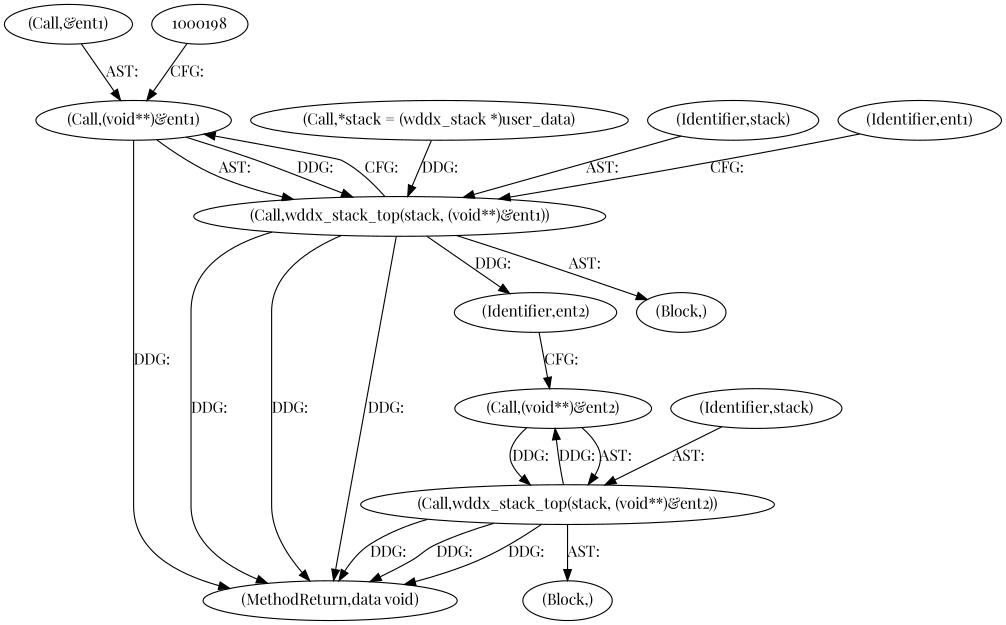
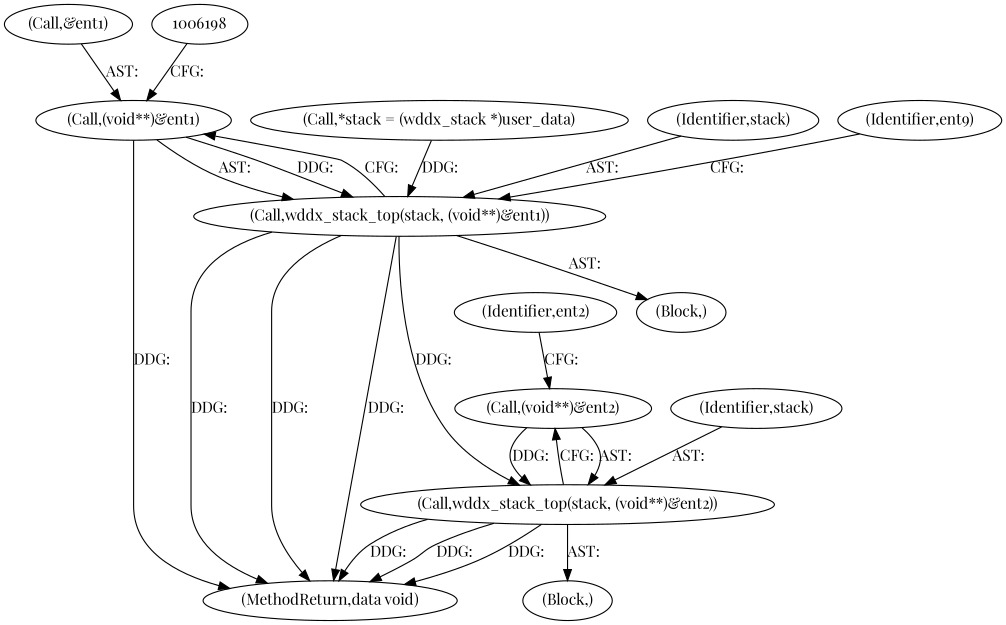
(200, 24) -> (200, 24)
(920, 120) -> (920, 120)
(464, 262) -> (419, 376)
(579, 457) -> (579, 457)
